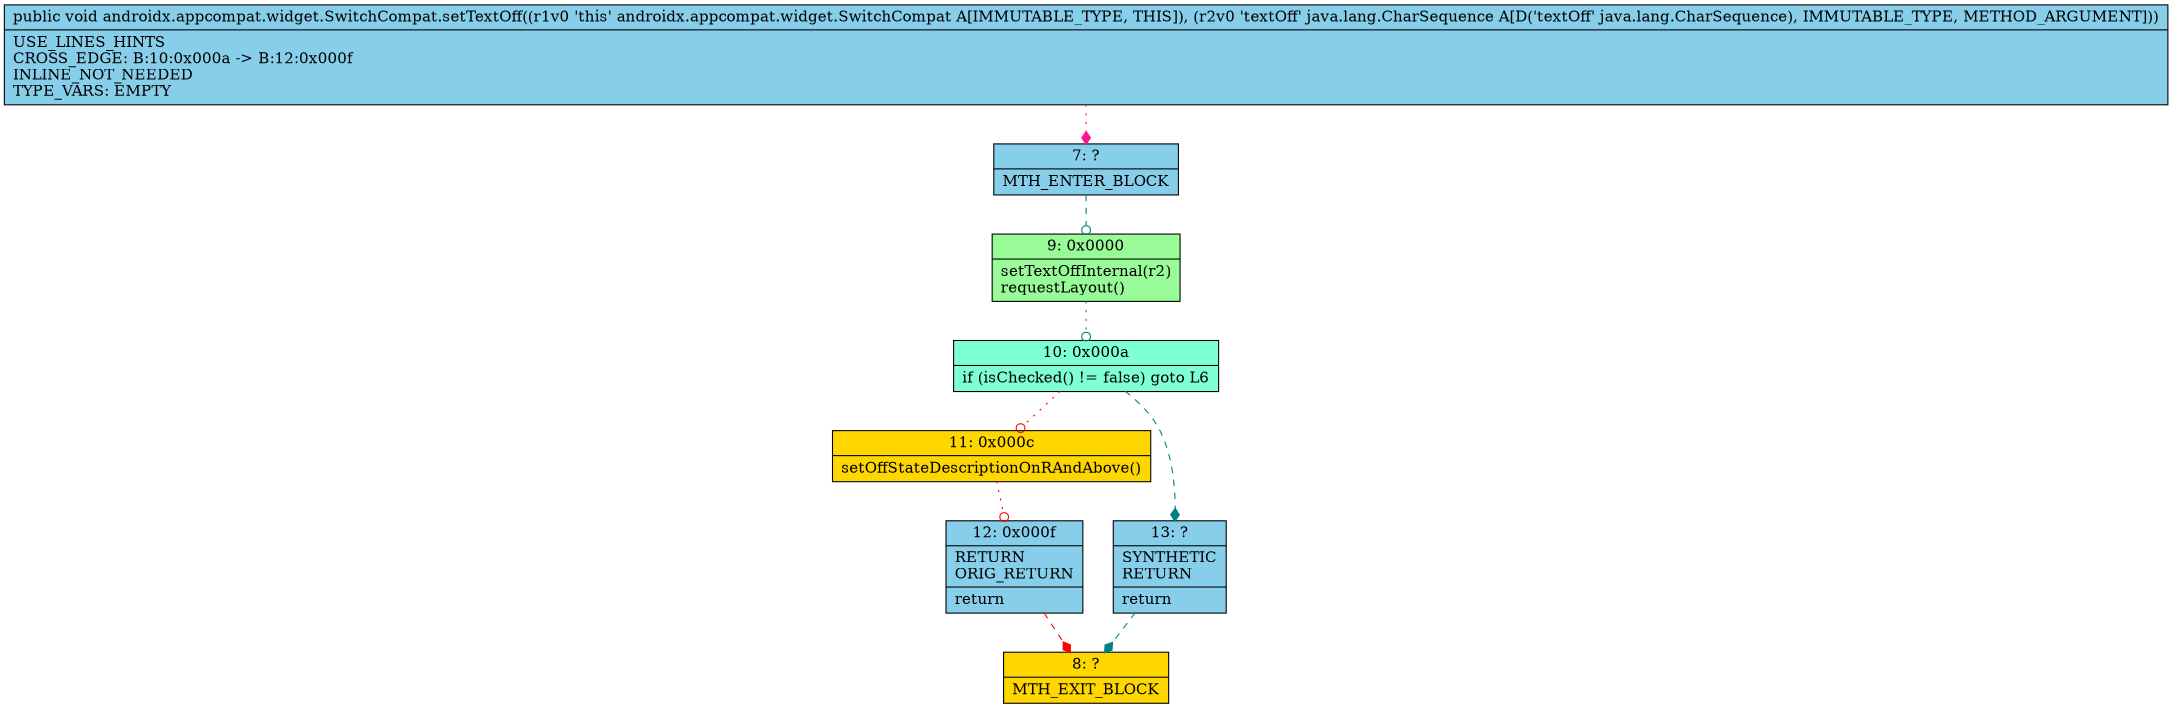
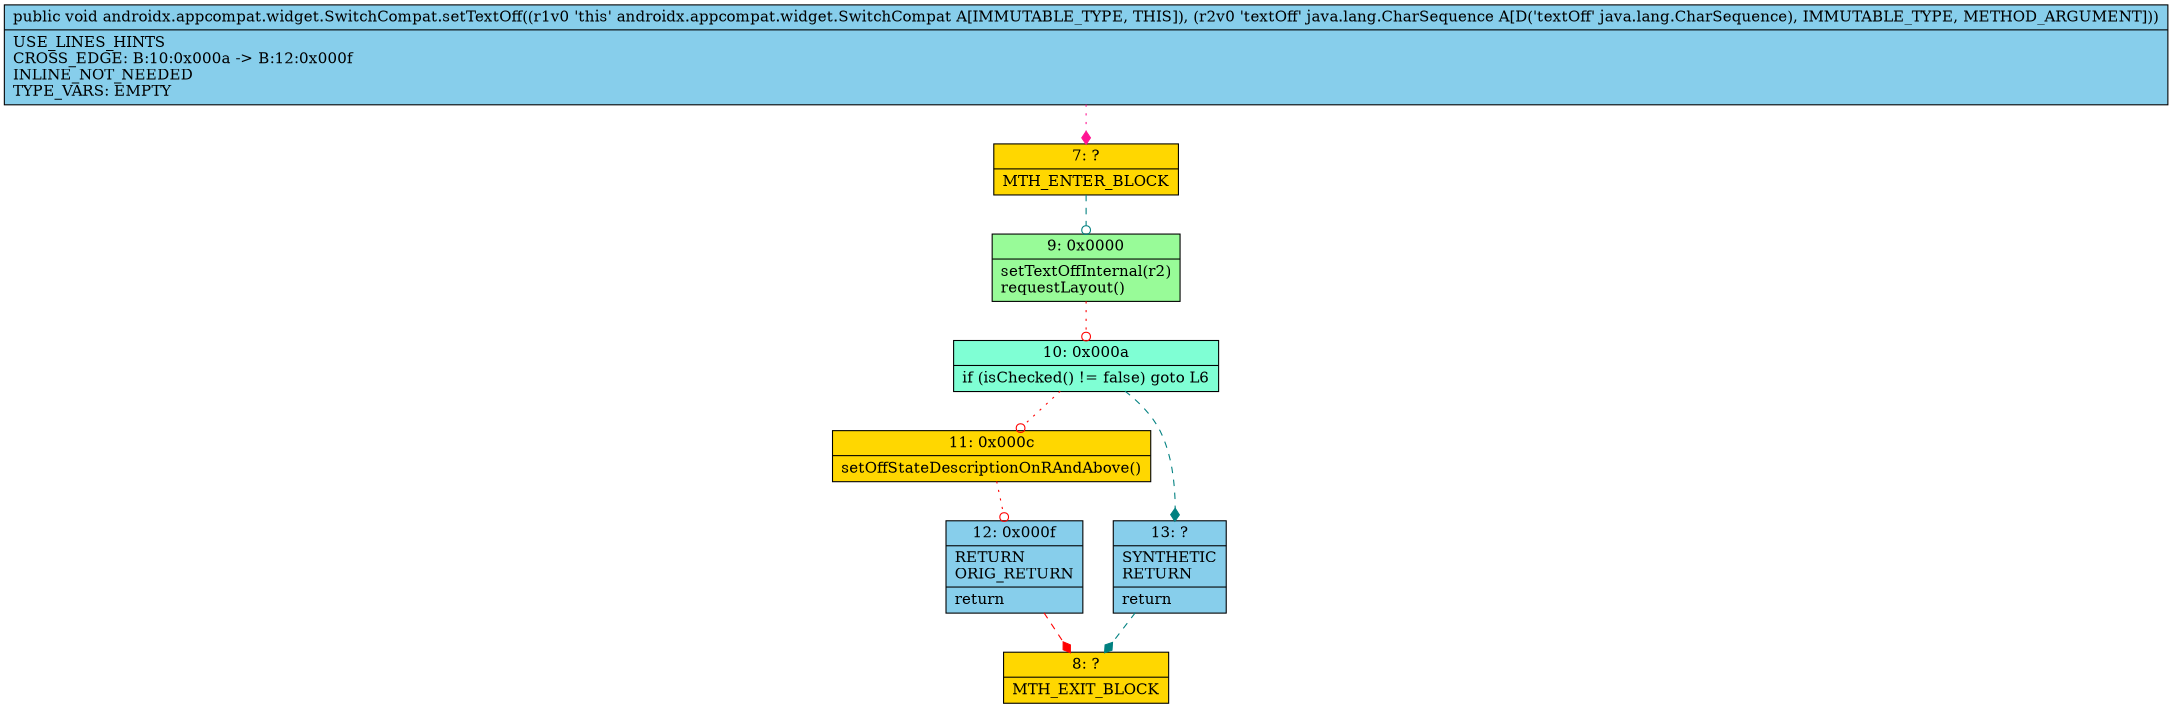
(1086, 169) -> (1086, 169)
(1086, 317) -> (1086, 317)
